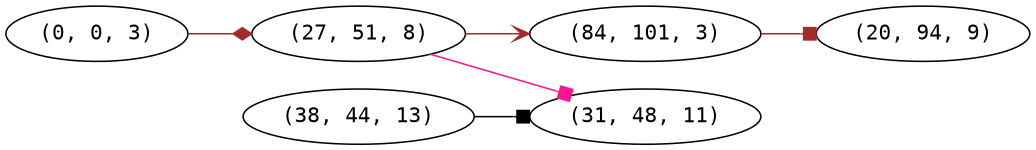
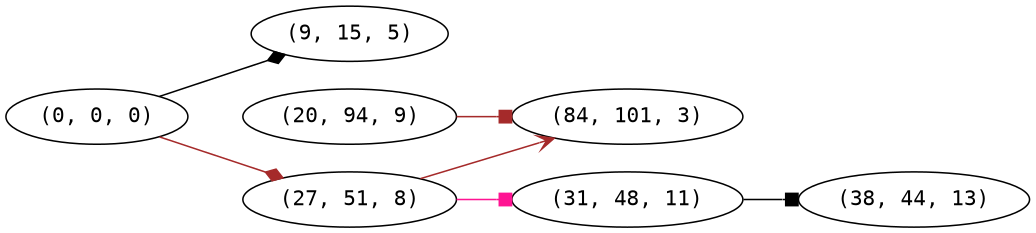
(97, 34) -> (97, 117)
none -> (350, 34)
(781, 34) -> (476, 117)
(494, 117) -> (763, 200)
